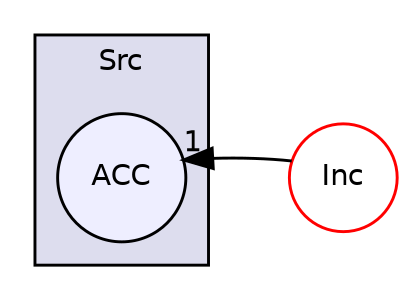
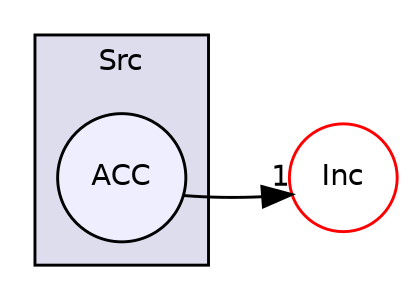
(252, 158) -> (227, 197)
